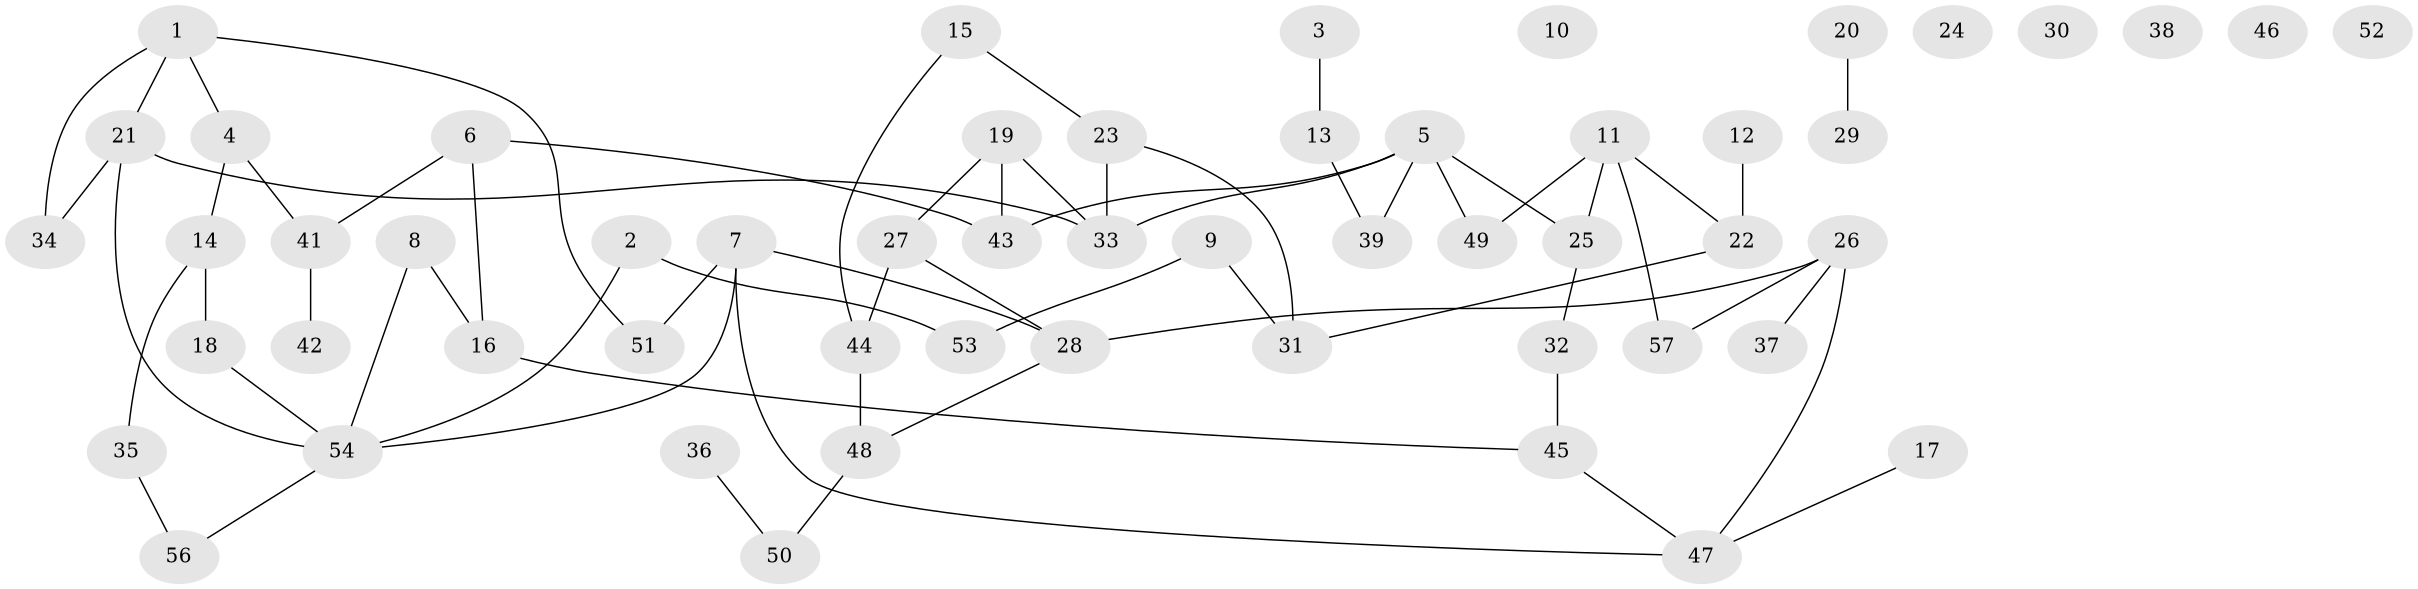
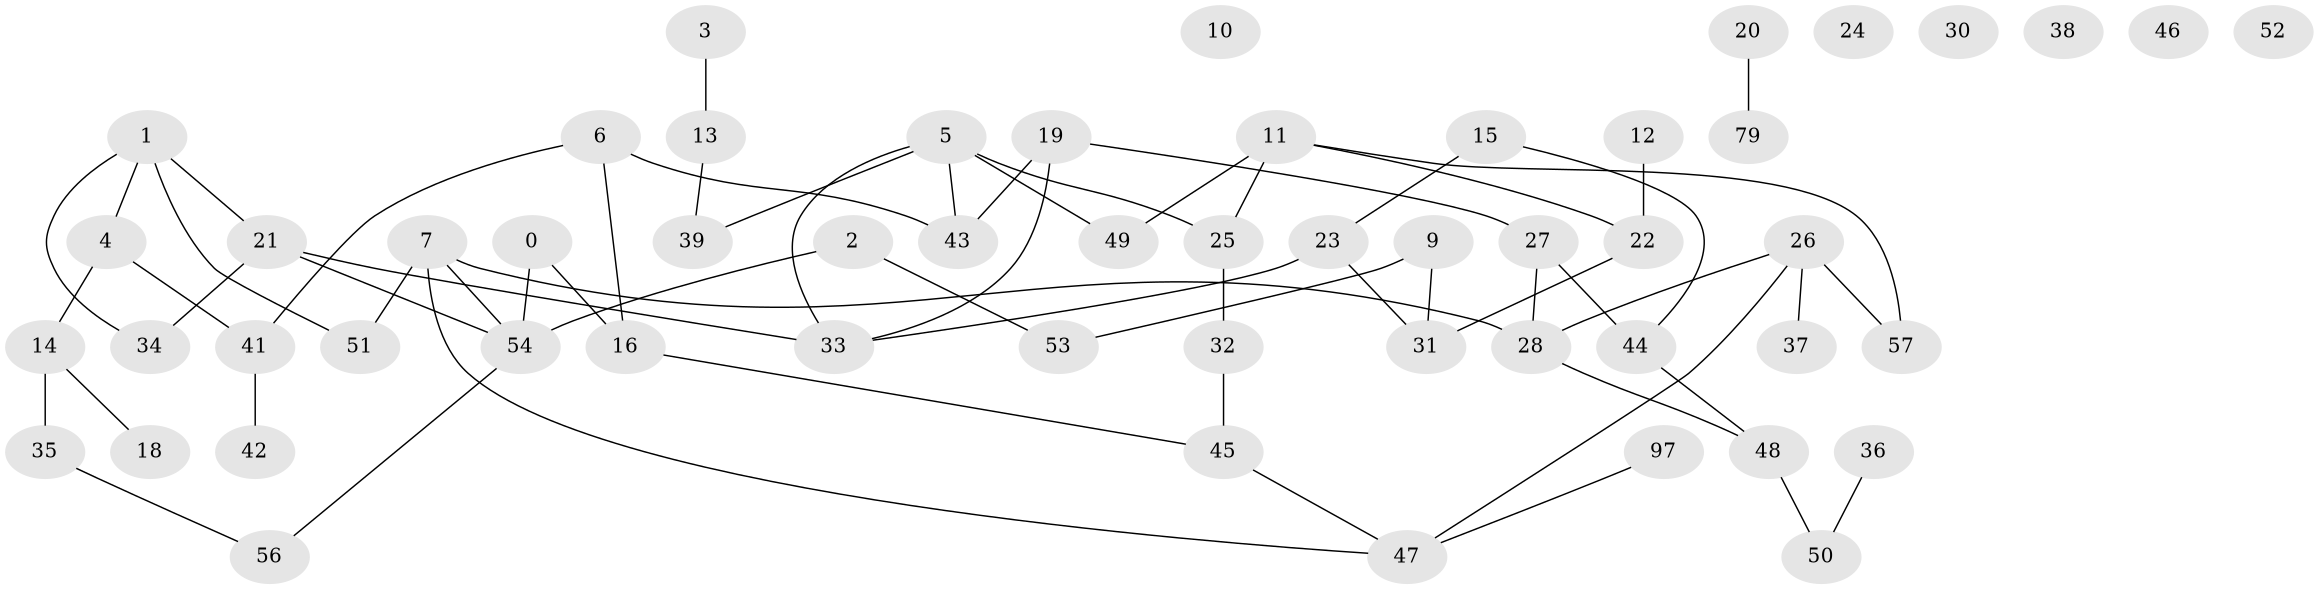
(1848, 137) -> (1749, 137)
(416, 242) -> (532, 242)
(274, 400) -> none
(1928, 452) -> (1664, 452)
